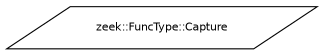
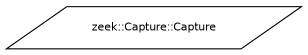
(162, 28) -> (154, 28)
